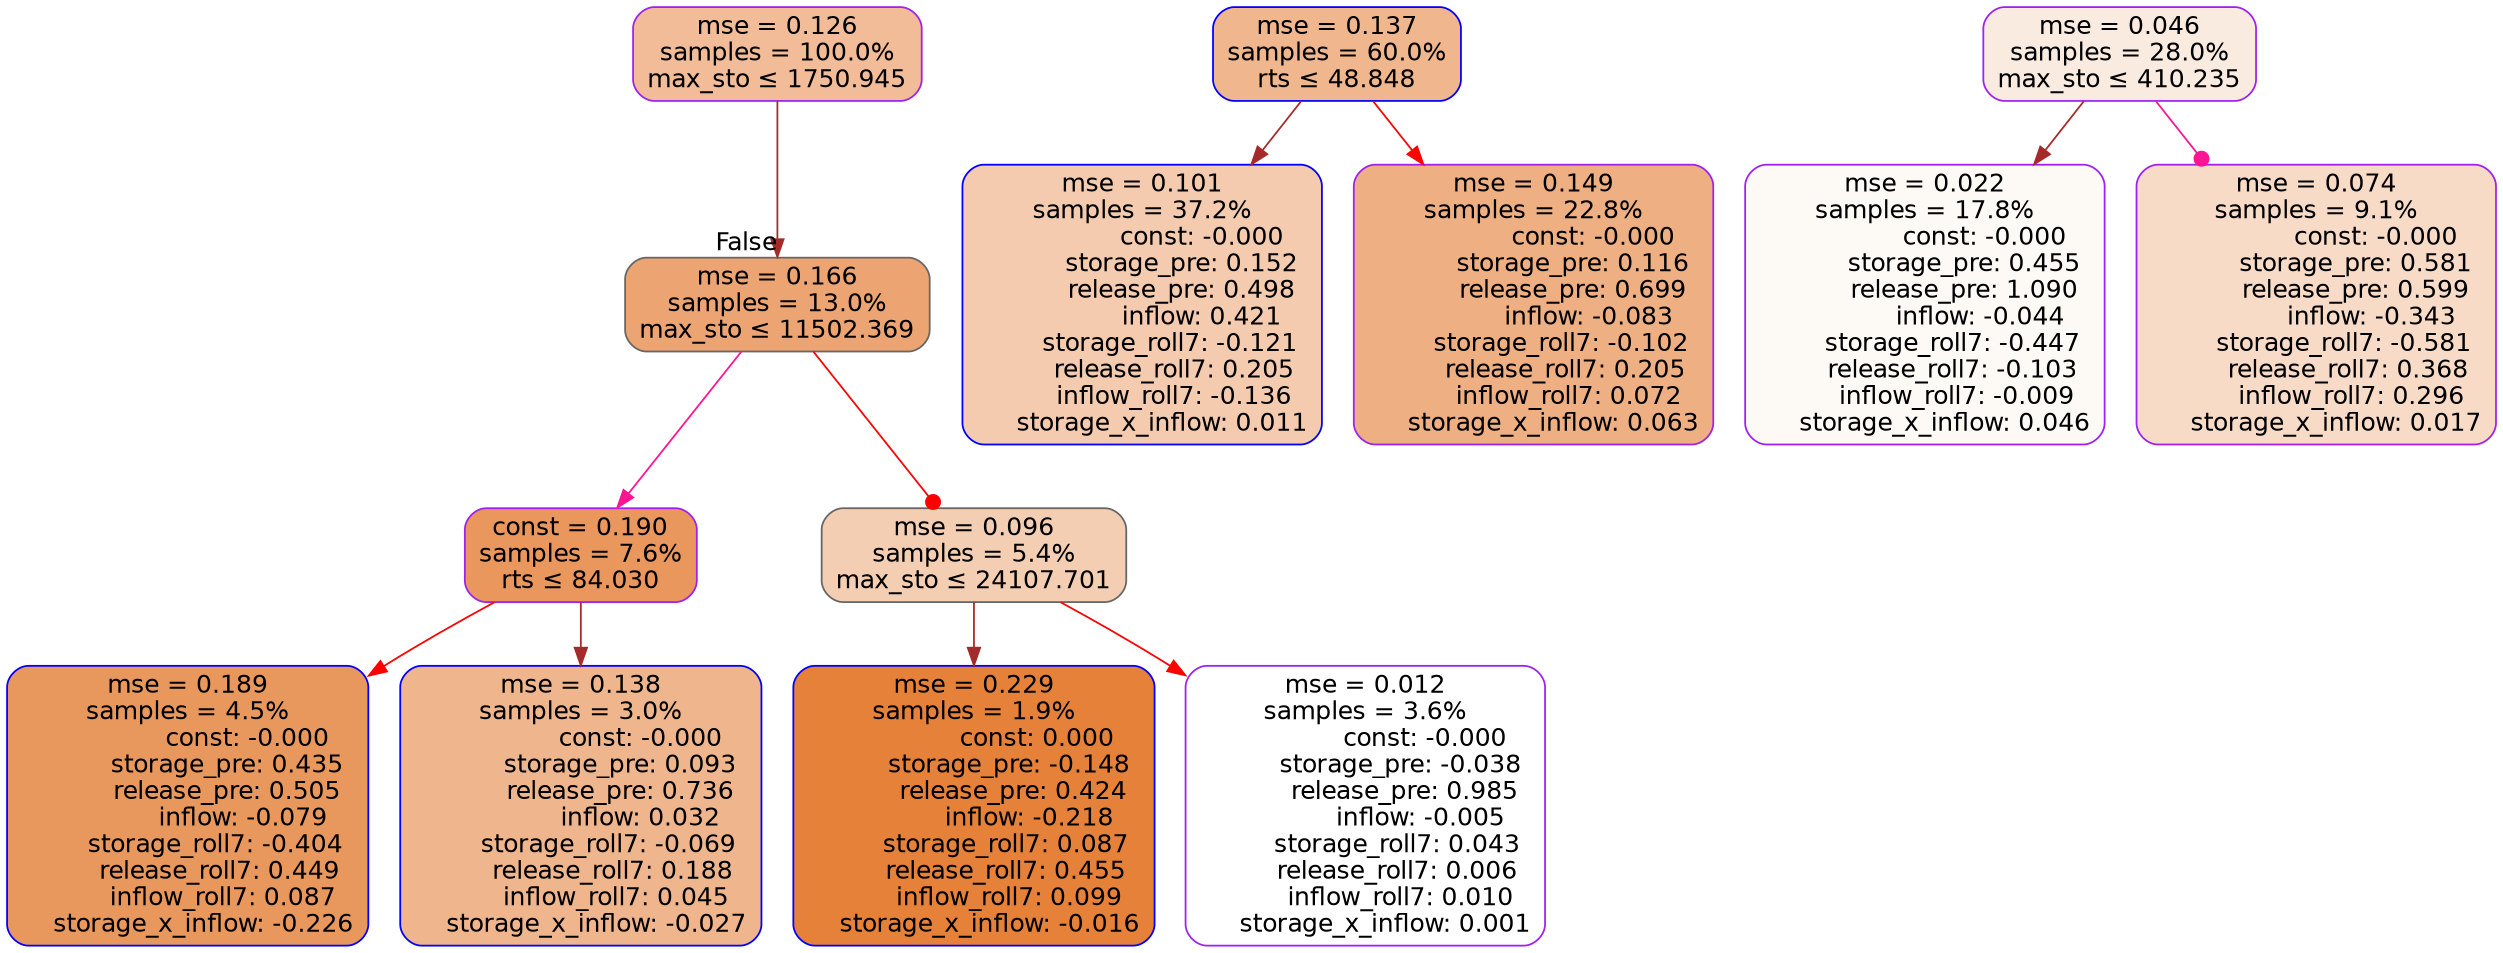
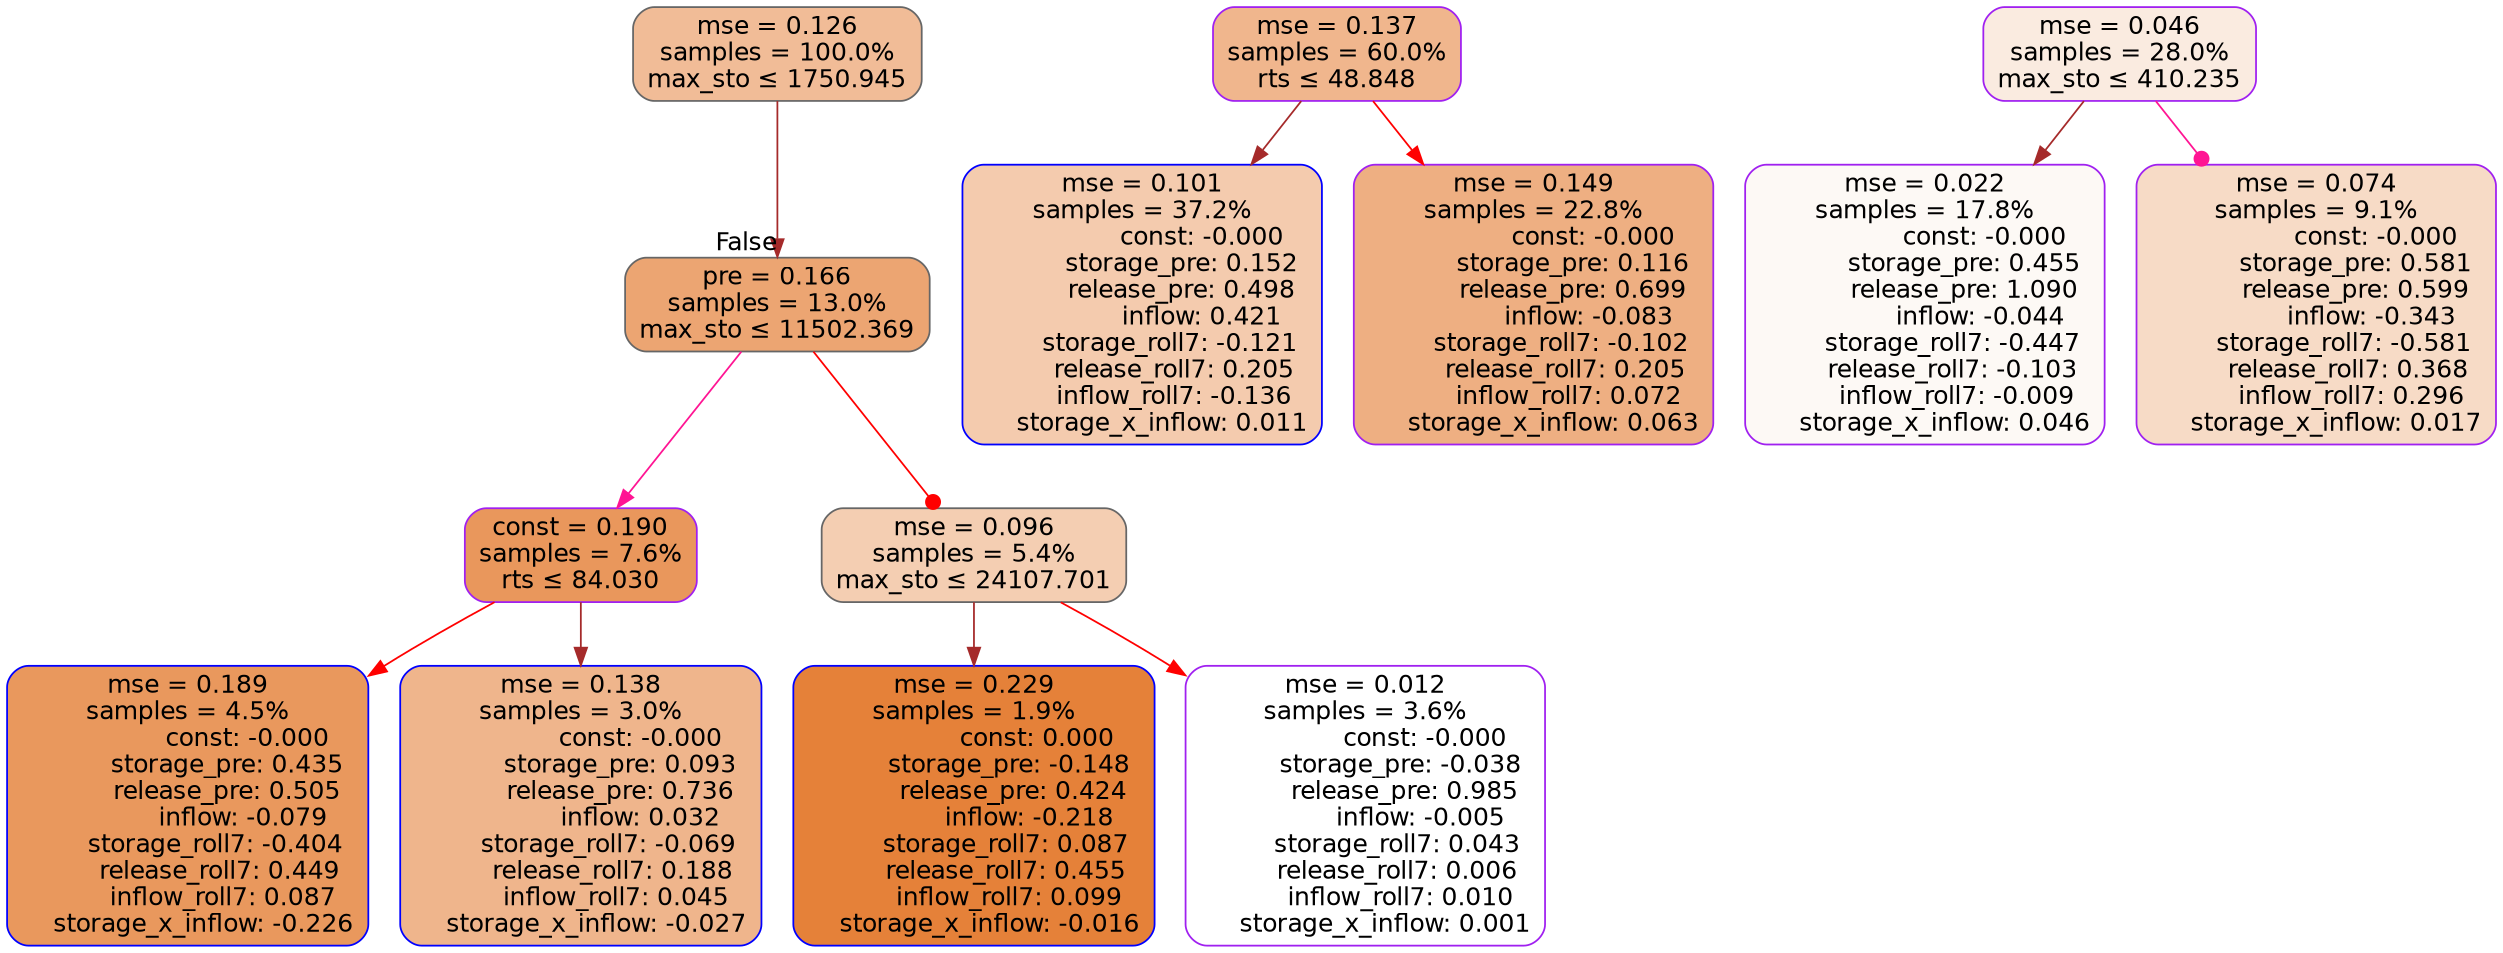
(777, 54) -> (777, 54)
(1337, 54) -> (1337, 54)
(777, 305) -> (777, 305)
